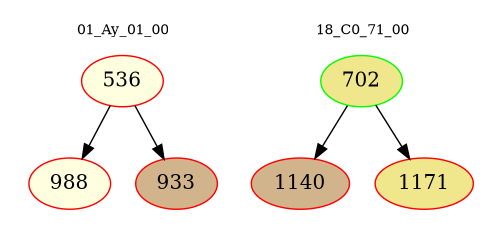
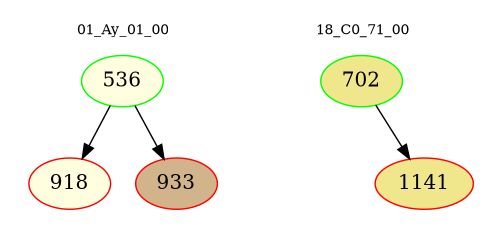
(122, 81) -> (122, 81)
(70, 184) -> (70, 184)
(300, 184) -> none
(424, 184) -> (424, 184)
